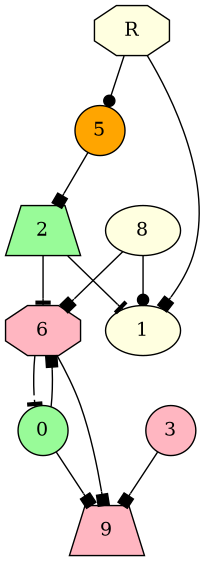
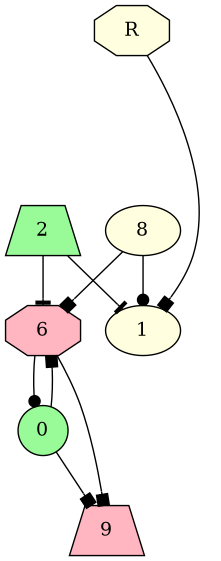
(100, 131) -> none
(34, 376) -> (34, 376)
(171, 431) -> none
